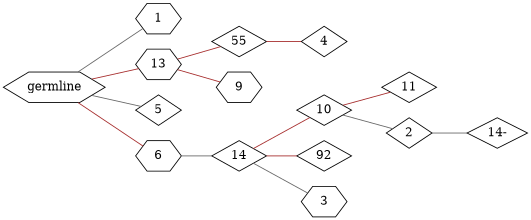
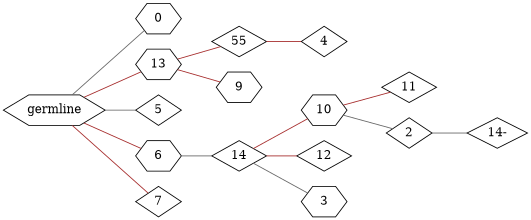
(158, 19) -> (158, 19)
(324, 110) -> (324, 110)
(324, 156) -> (324, 156)
none -> (158, 202)
